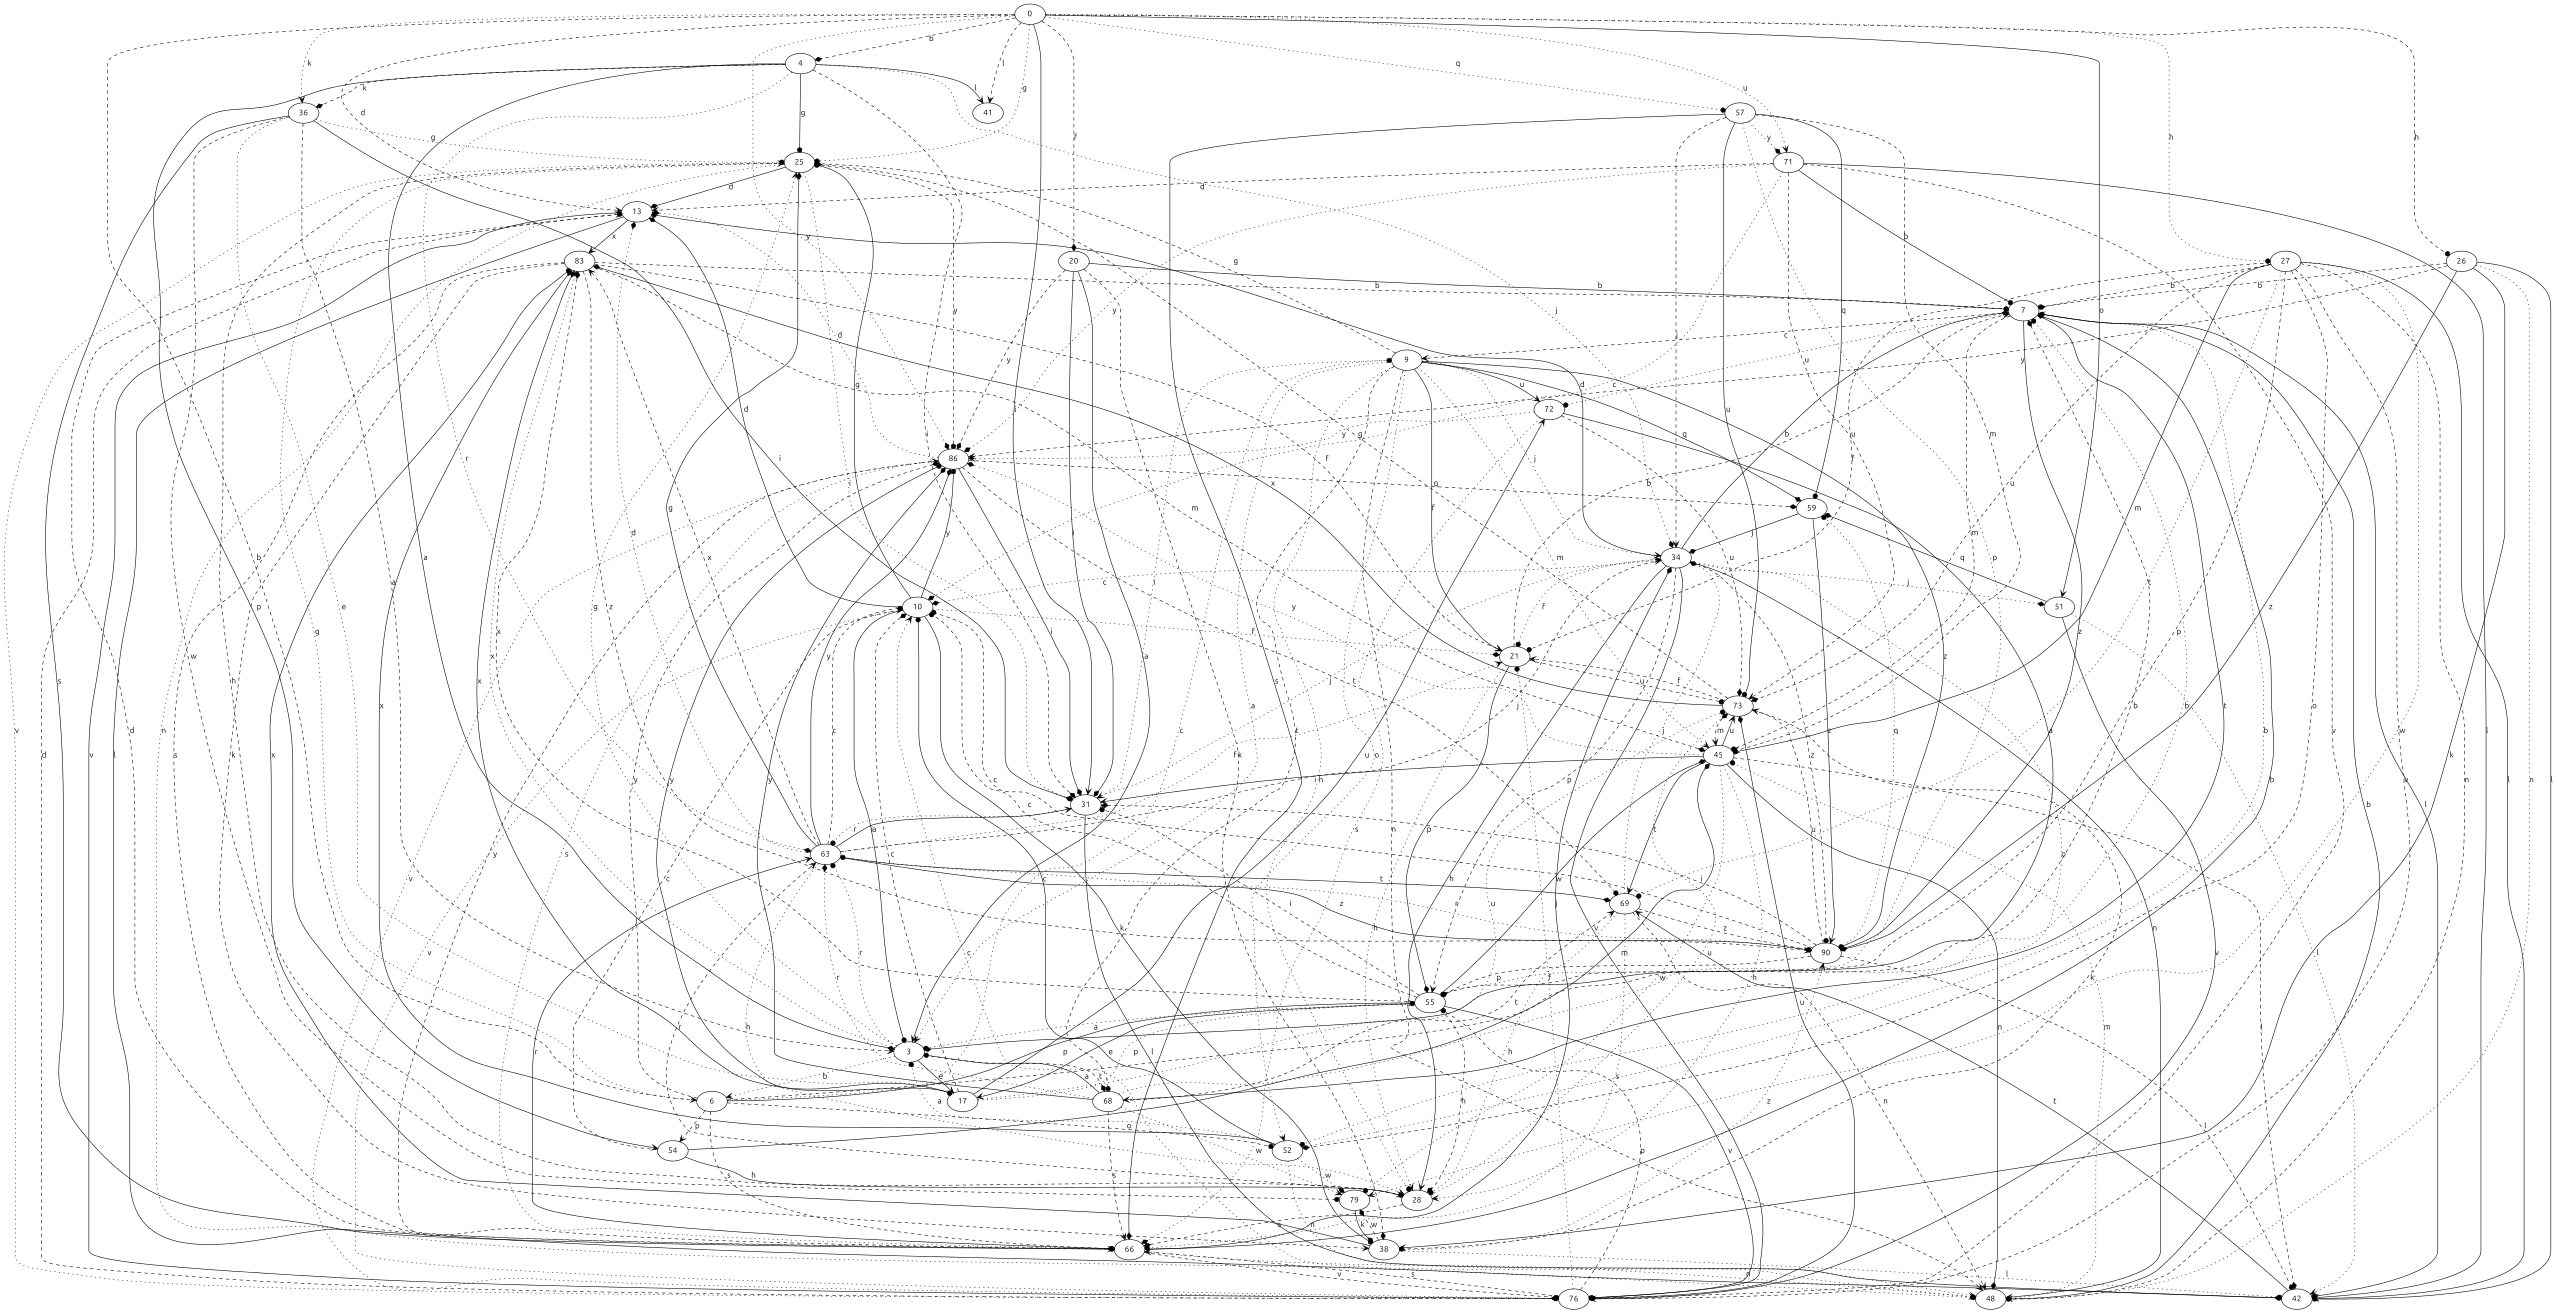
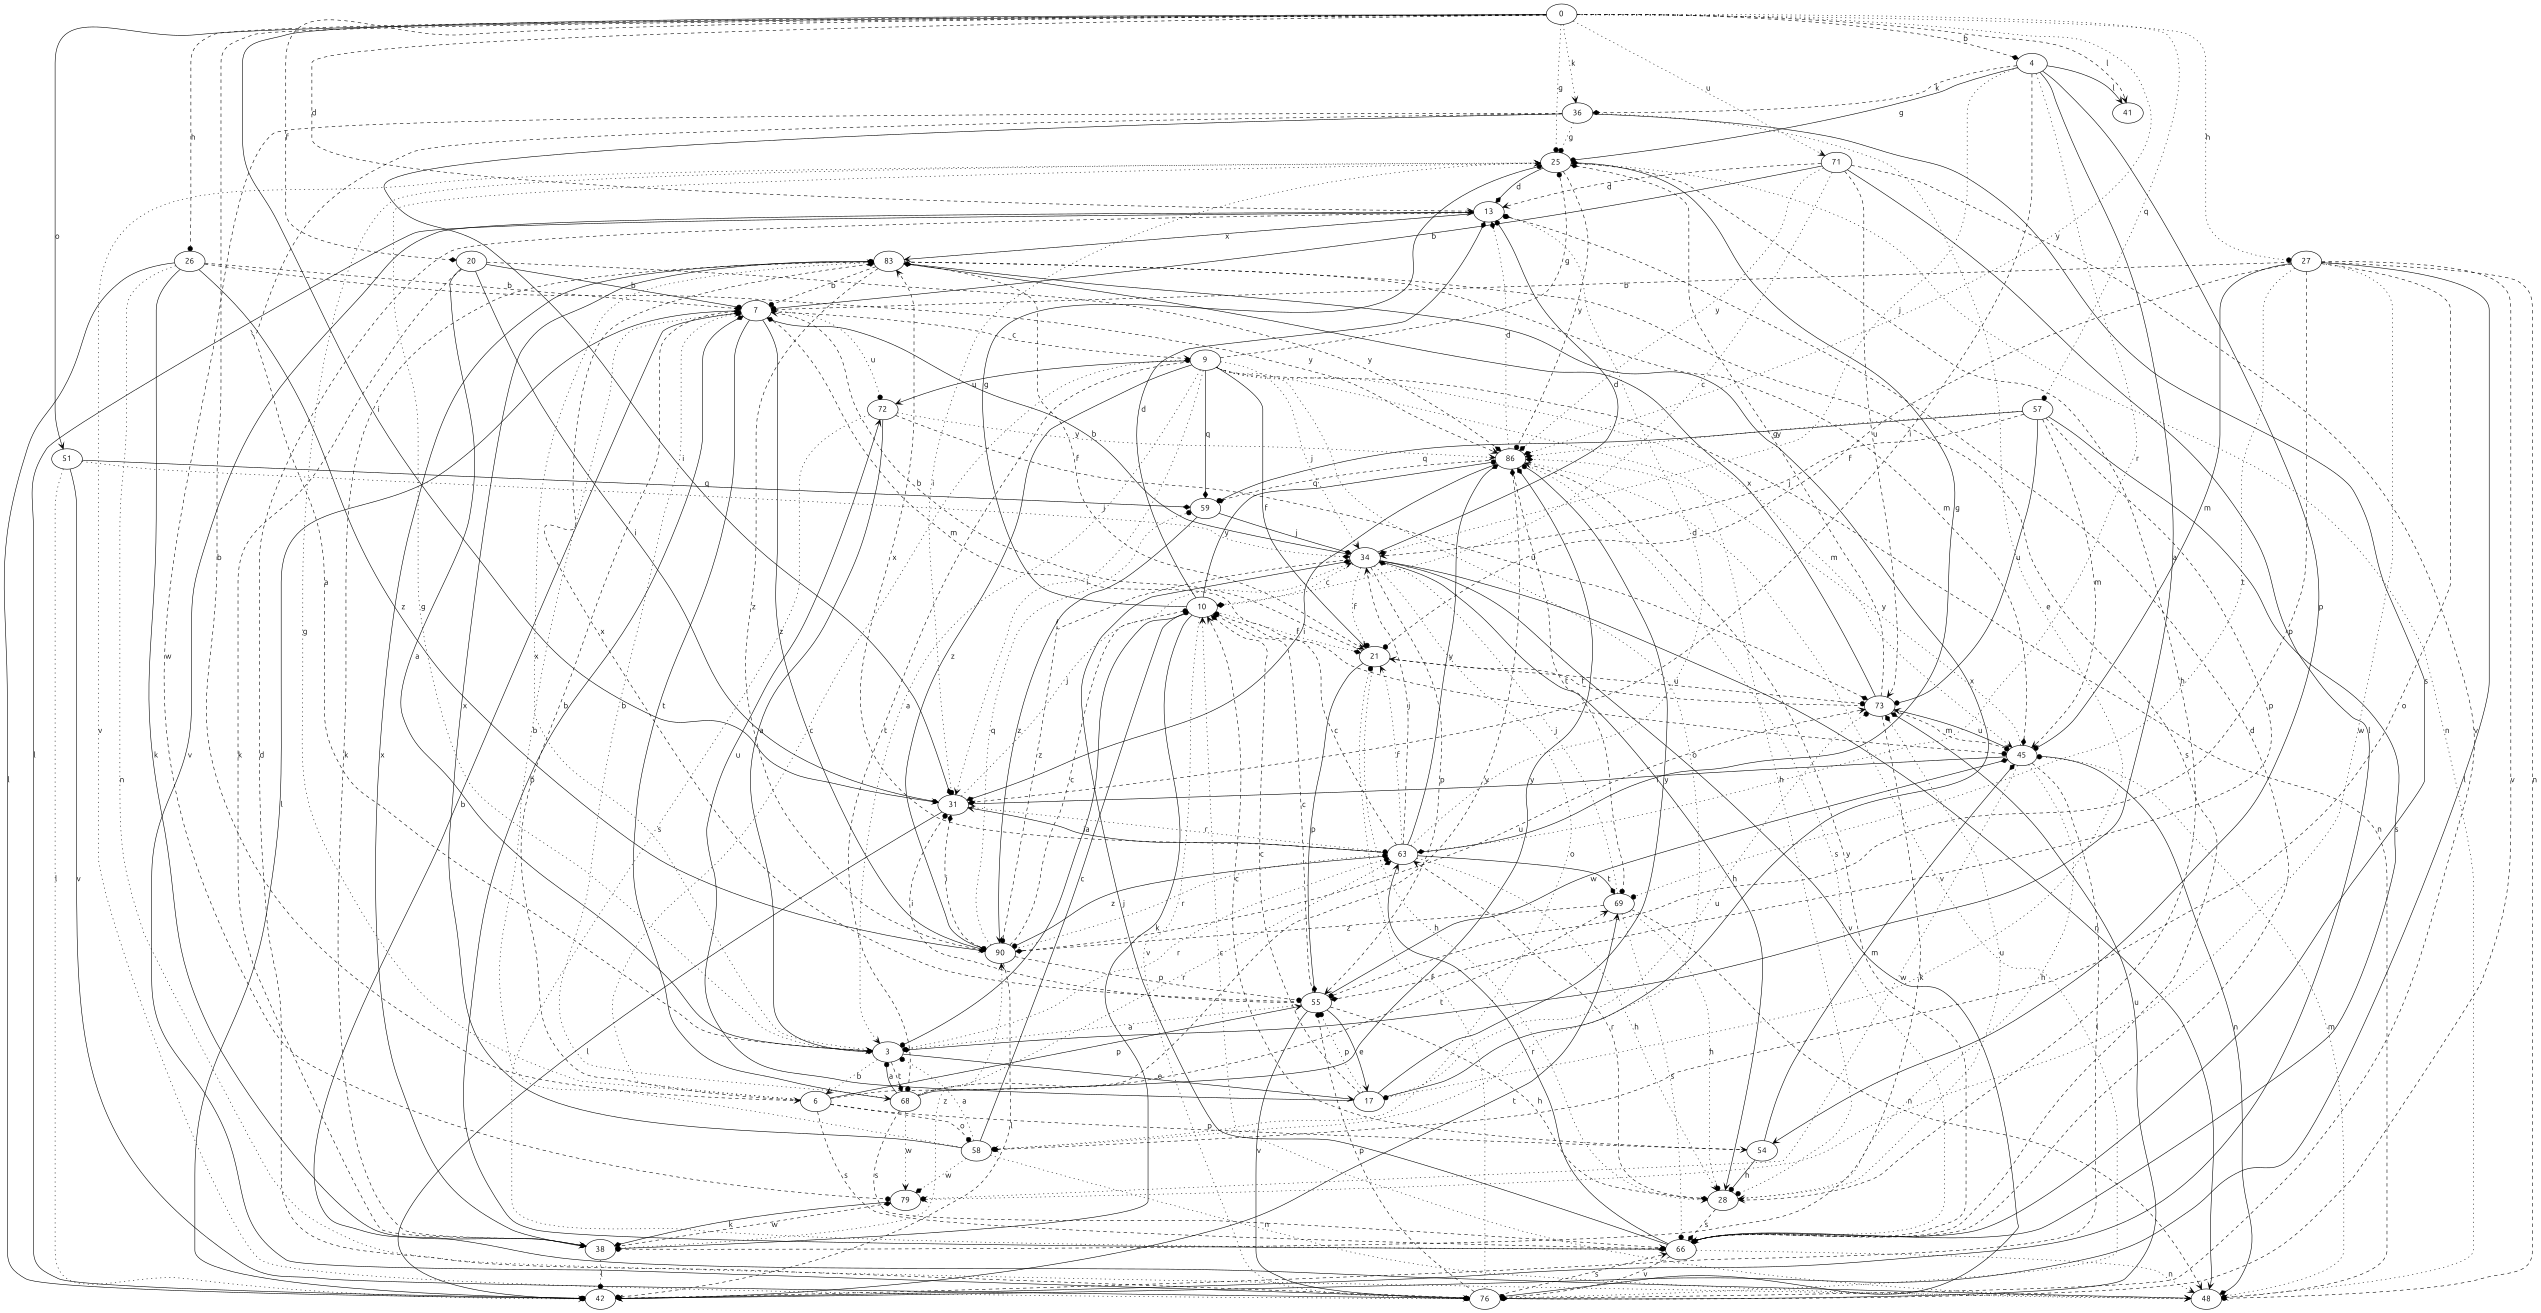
(1762, 135) -> (1777, 430)
(2011, 479) -> none
(1864, 581) -> (714, 497)
(1981, 725) -> (2017, 857)
(1716, 728) -> (1944, 734)
(1661, 810) -> none
(1287, 1151) -> (976, 1151)
